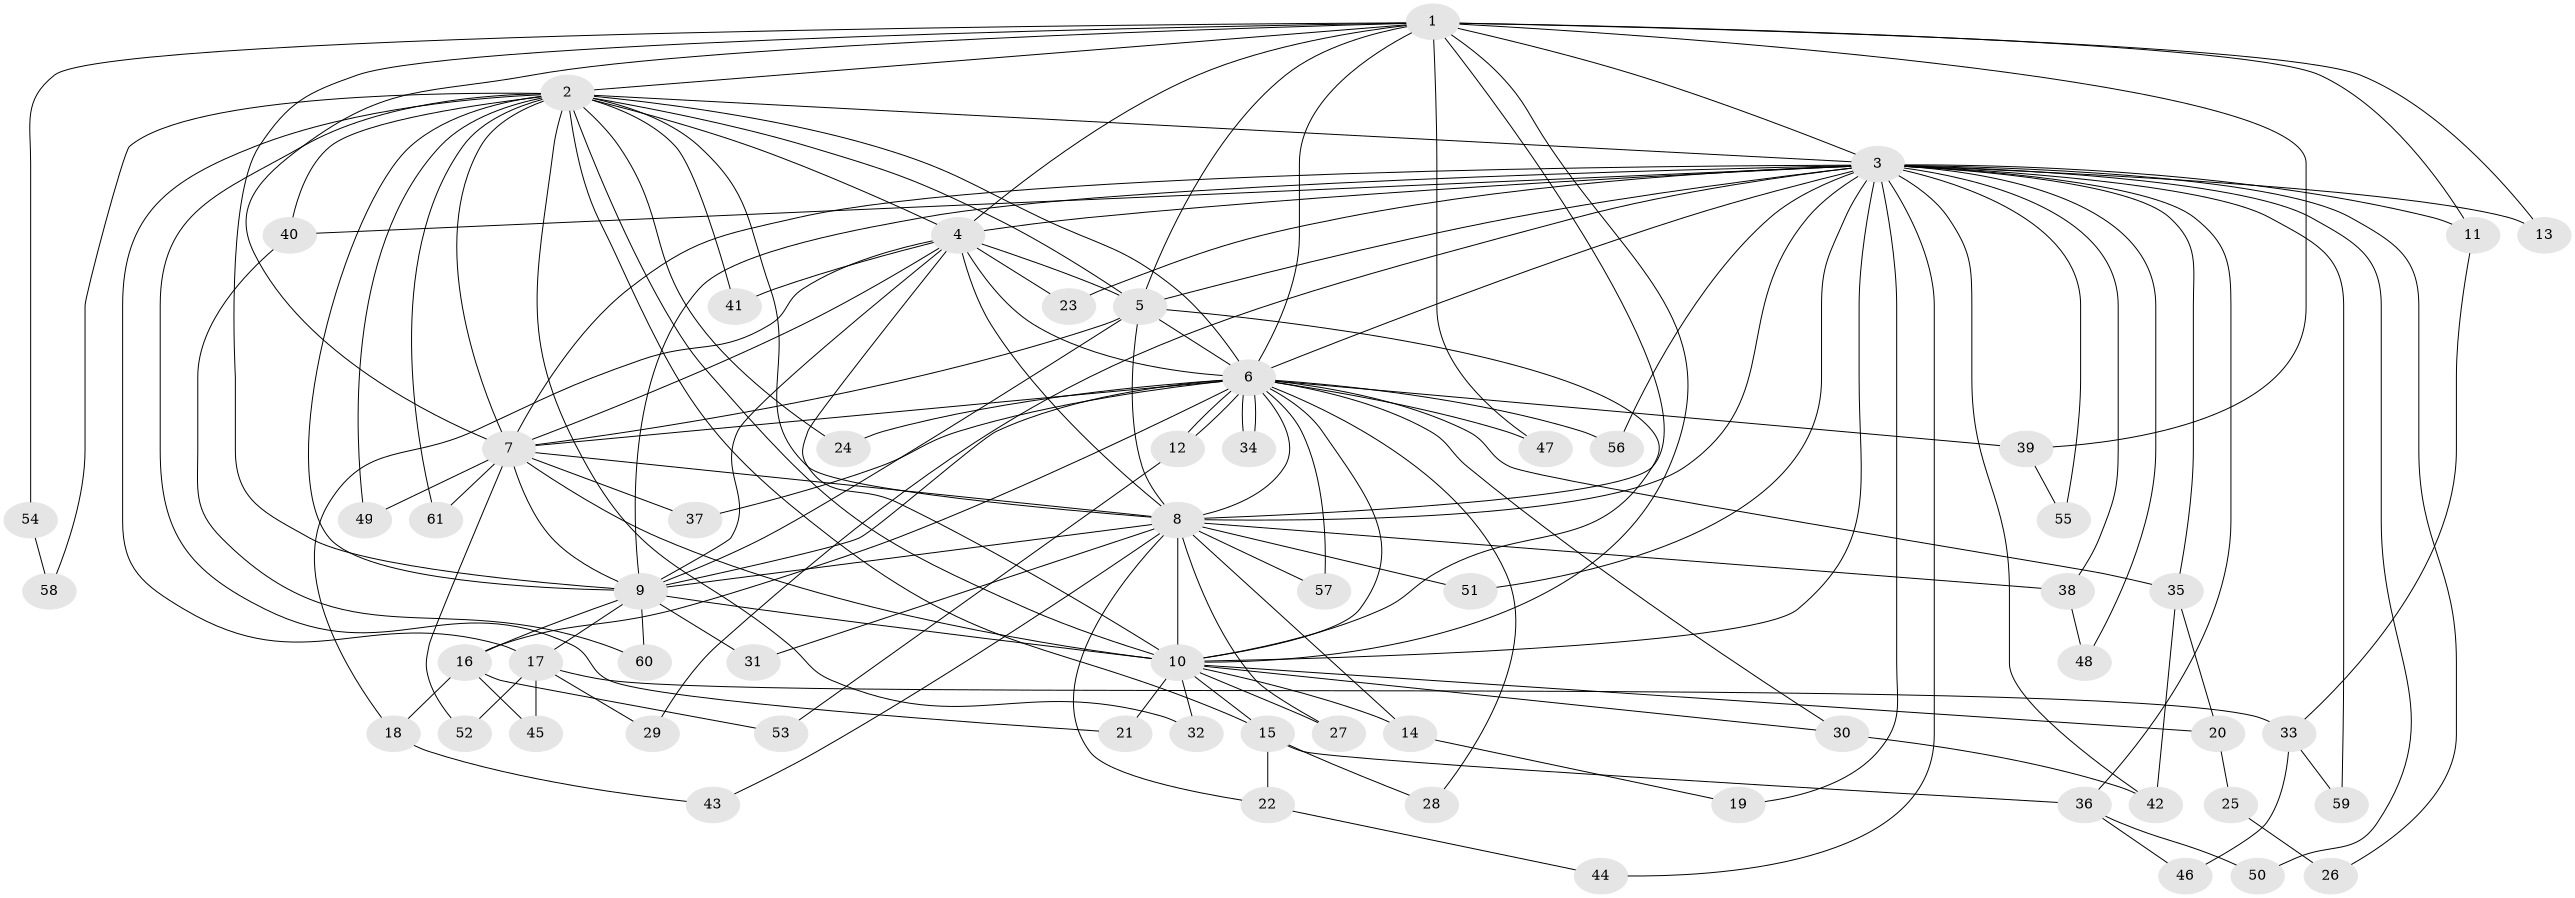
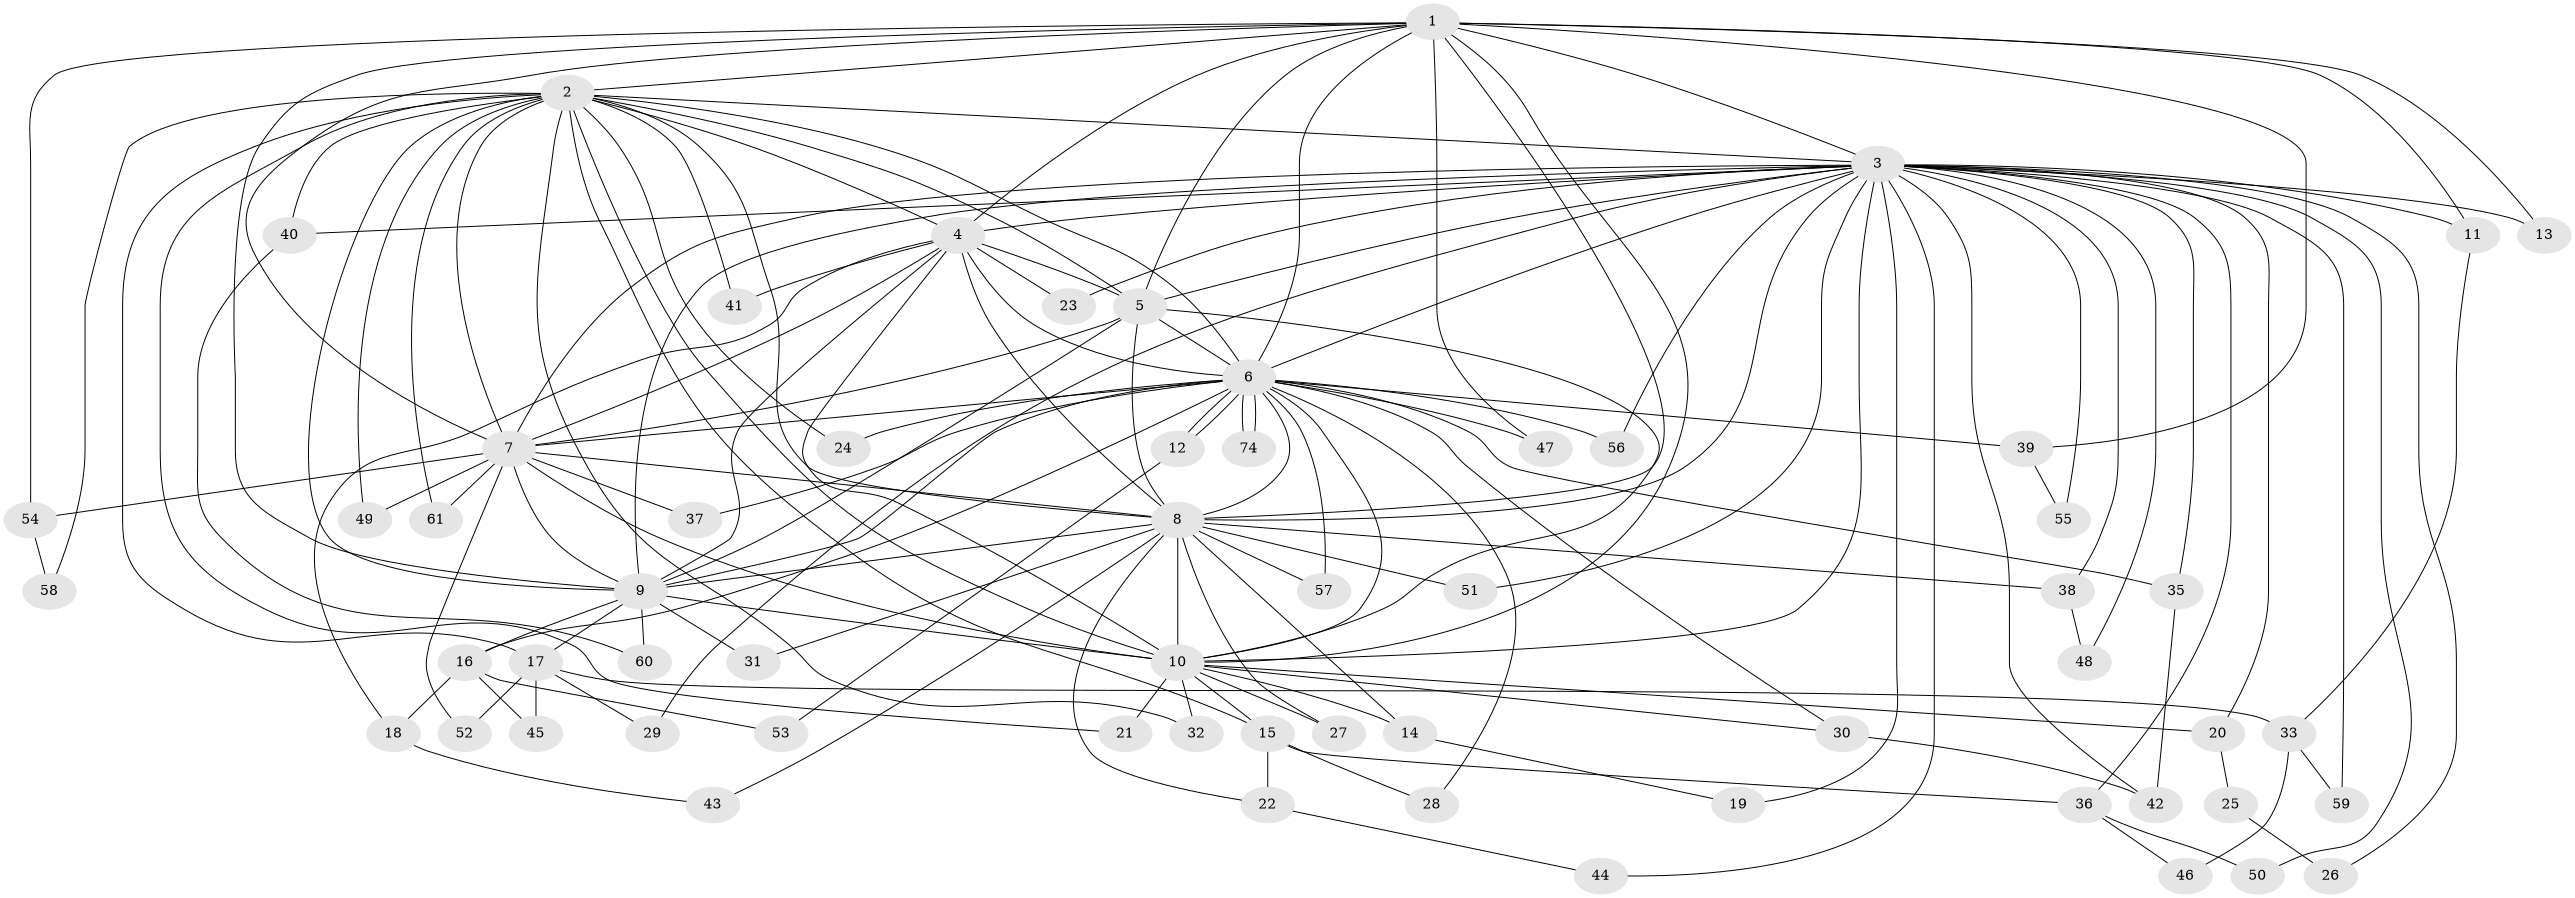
(1249, 449) -> (1249, 449)
none -> (270, 485)
(2197, 663) -> (2269, 294)
